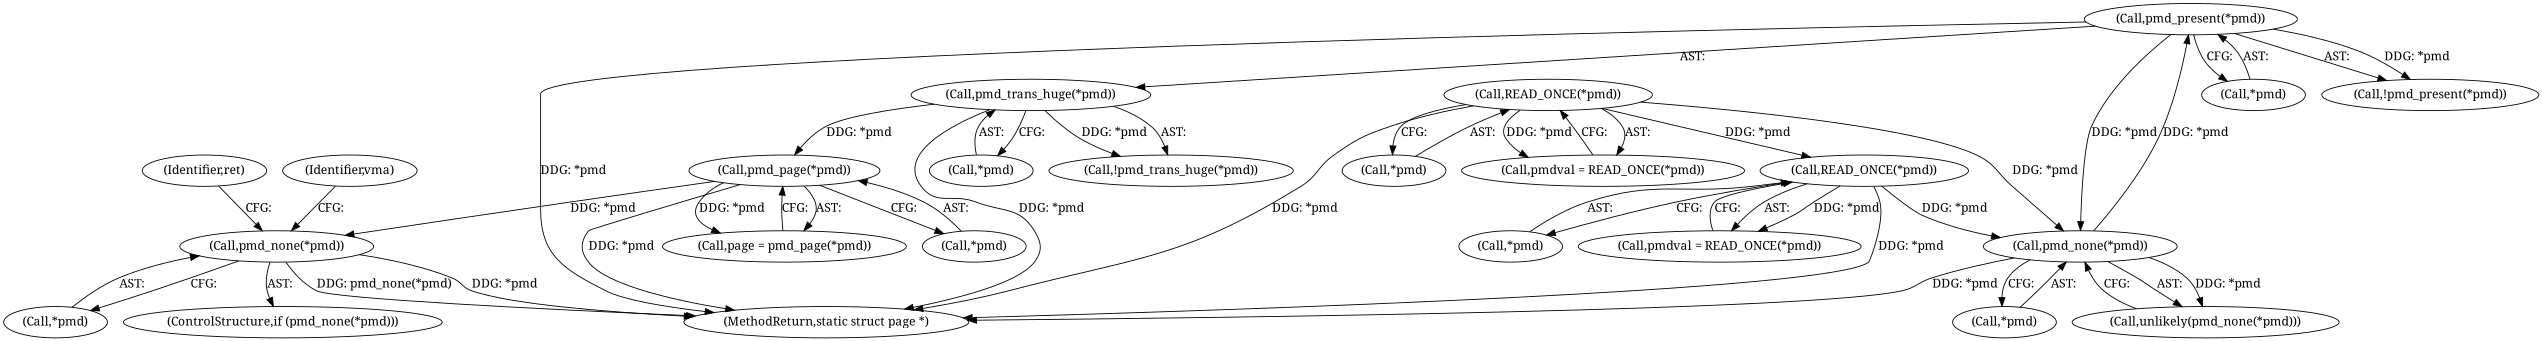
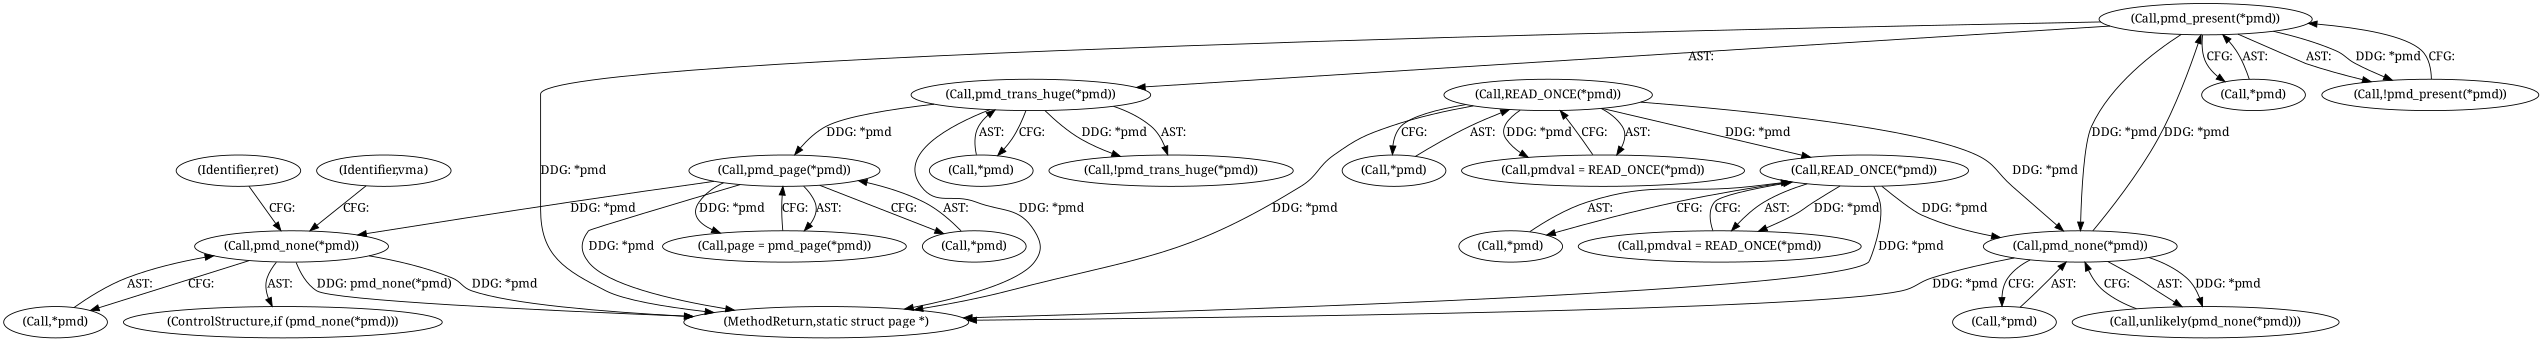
none -> (2386, 35)
